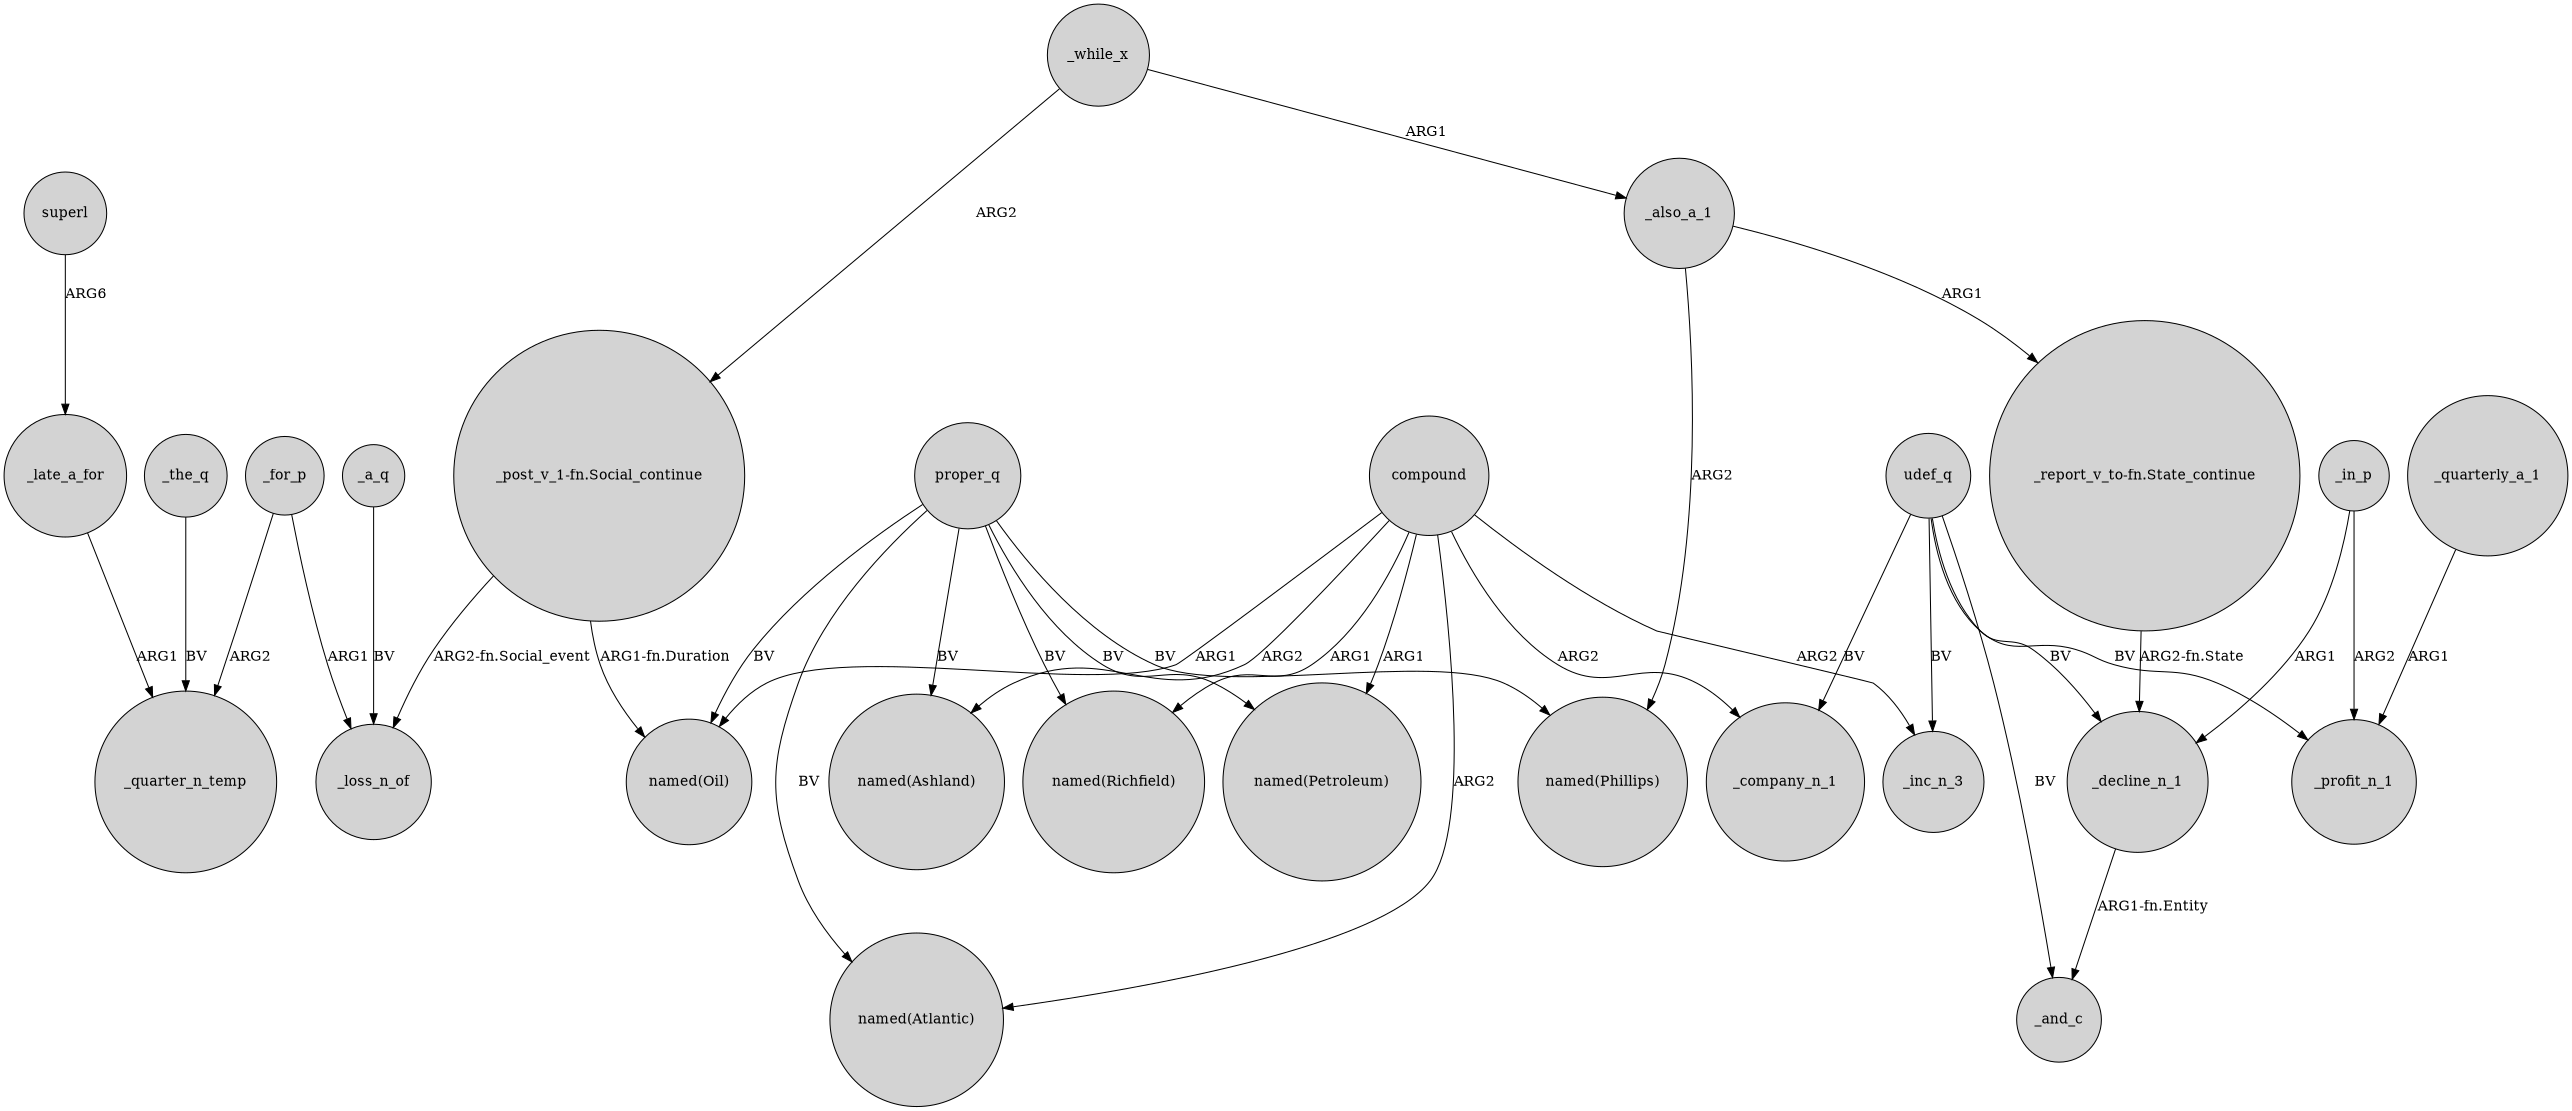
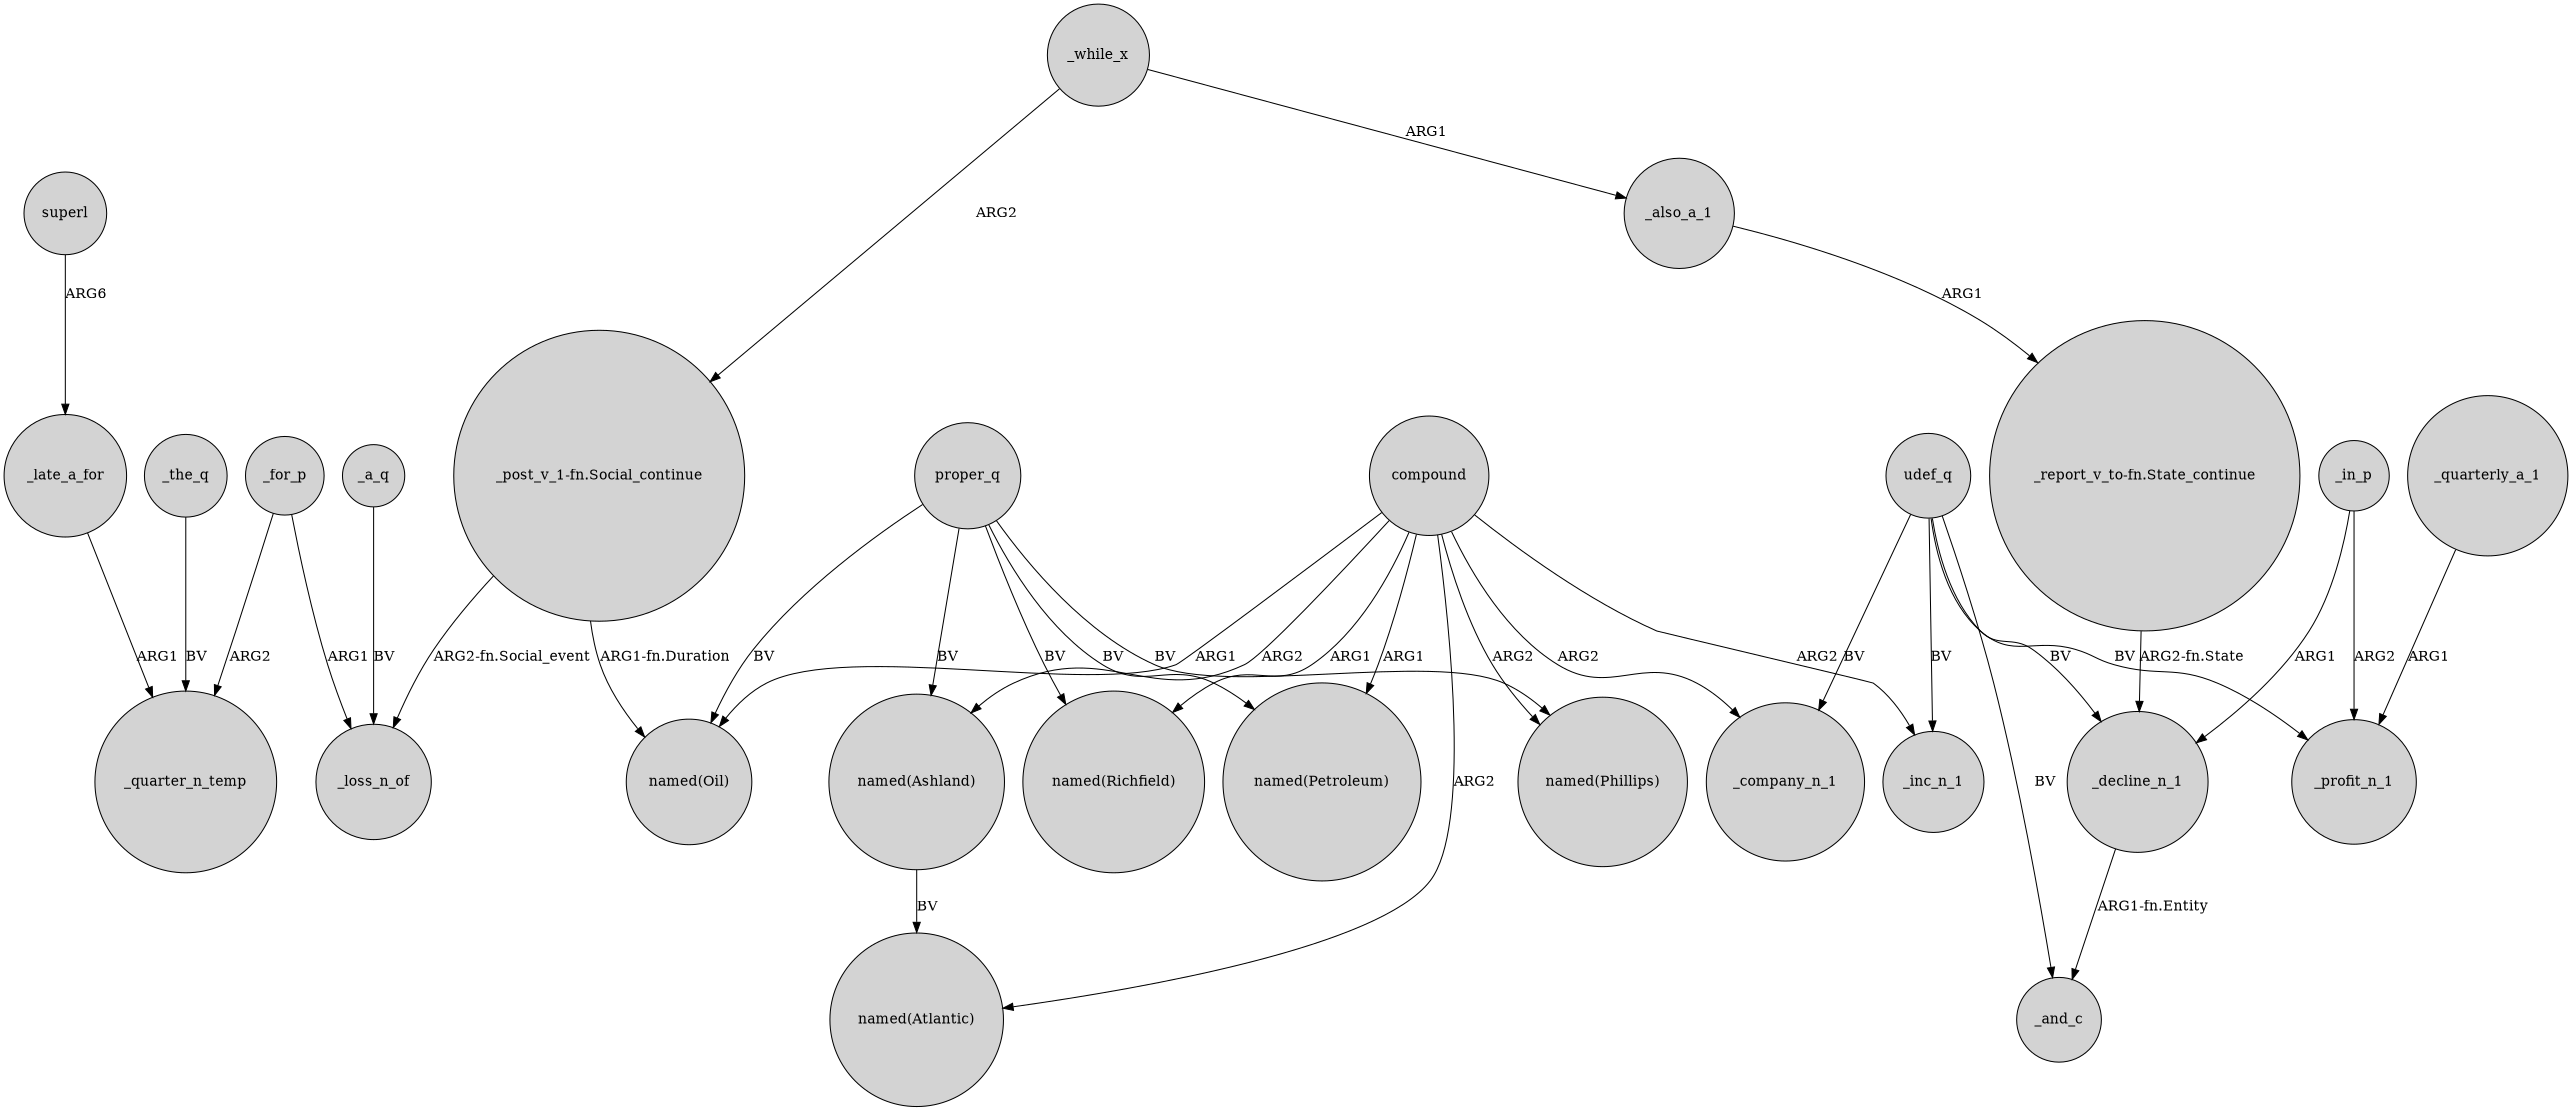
(1691, 486) -> (1475, 632)
(787, 718) -> (917, 896)
(1933, 782) -> (1933, 782)
